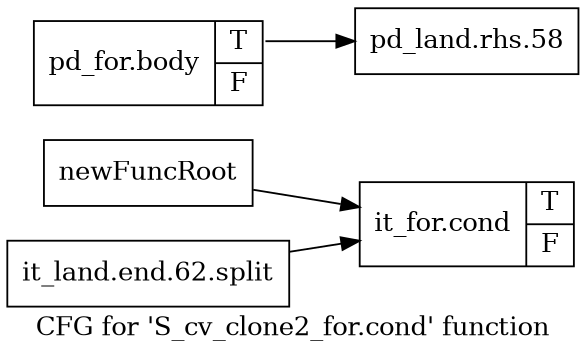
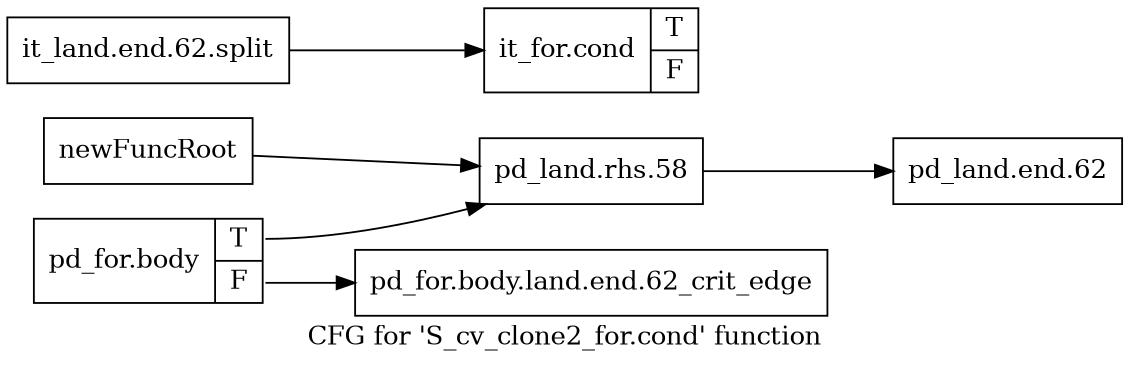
none -> (1008, 171)
(297, 197) -> (357, 161)
none -> (591, 283)
